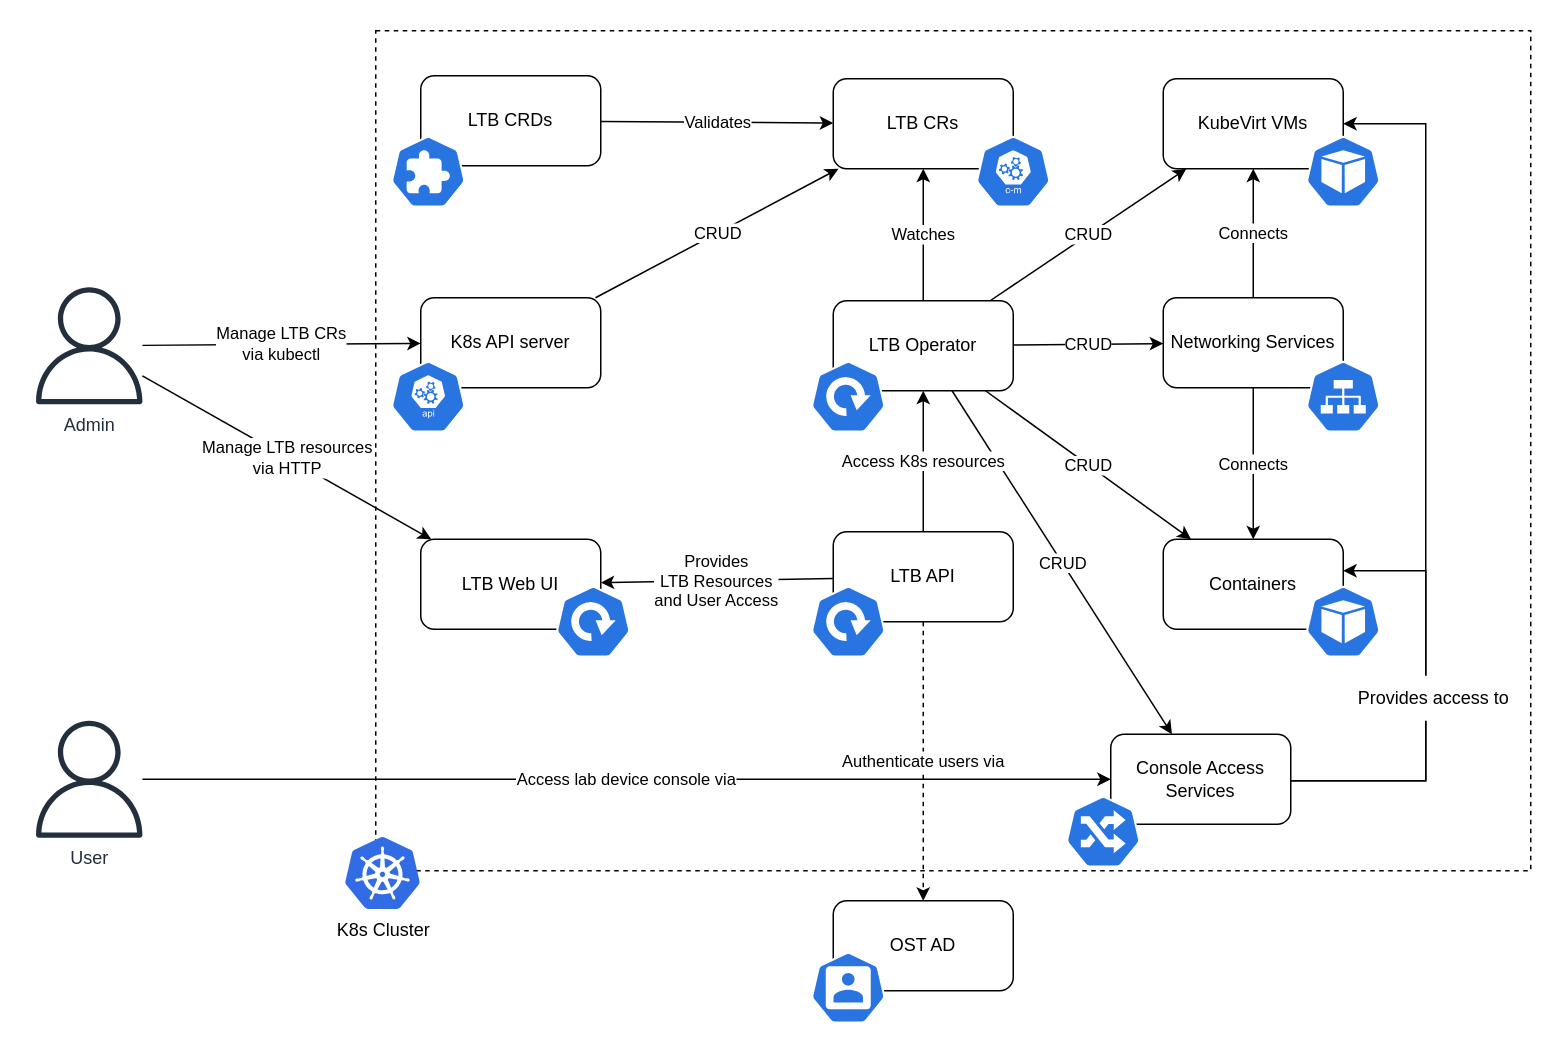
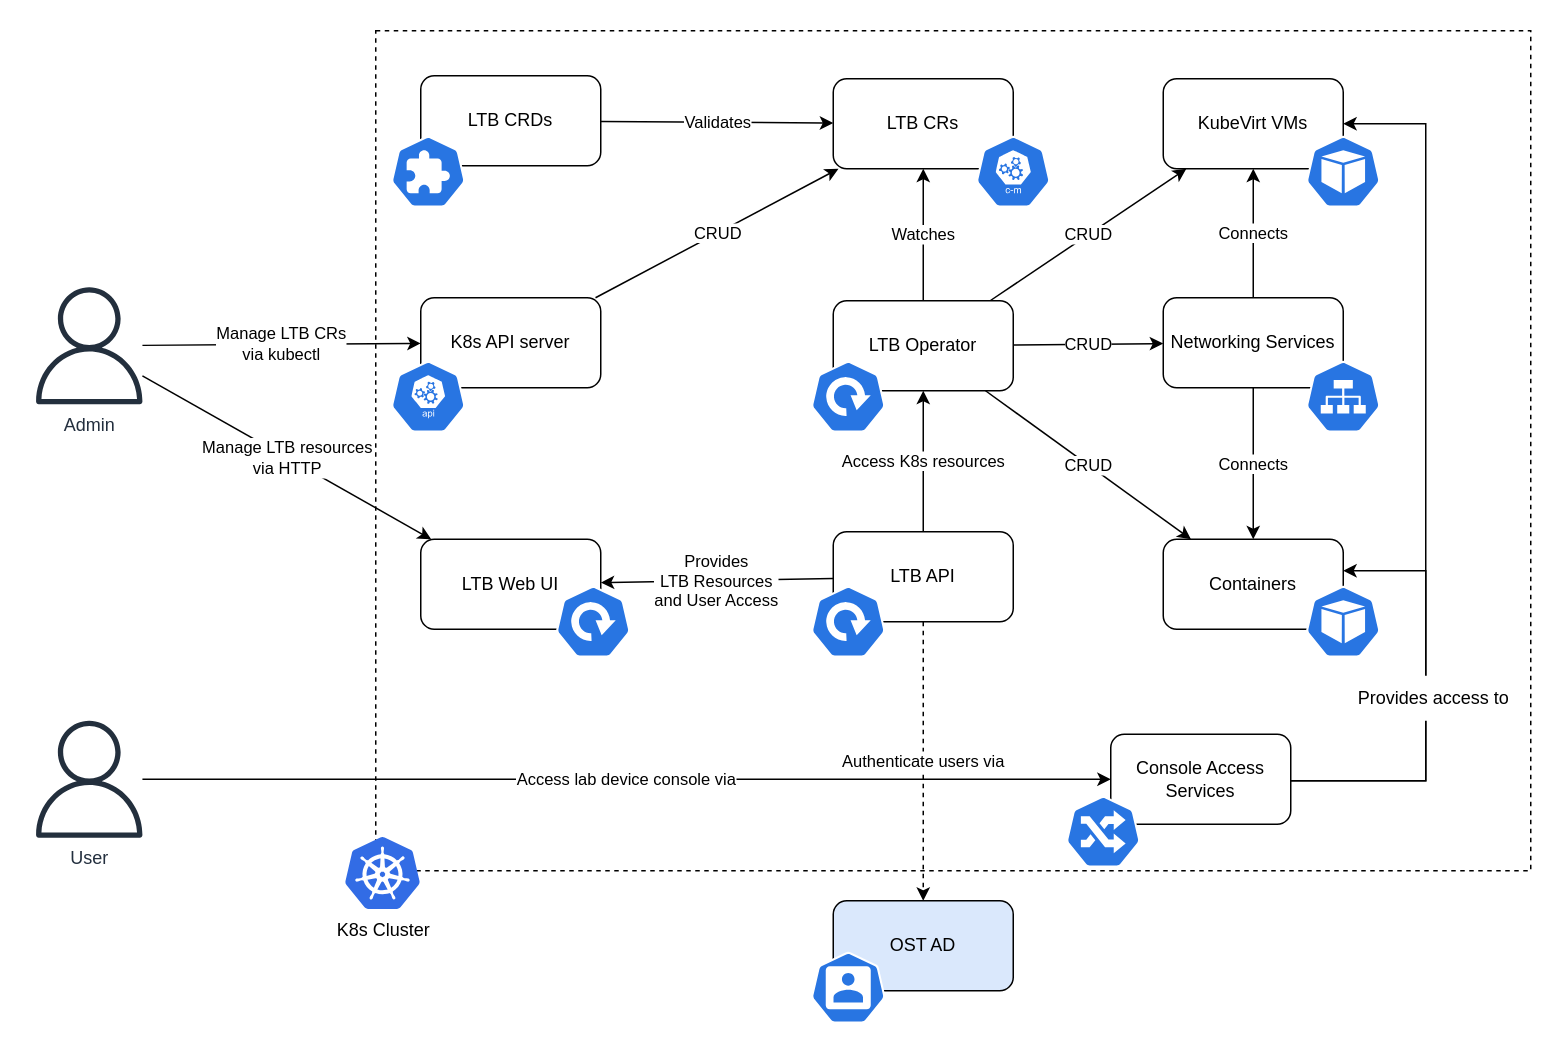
(1084, 597) -> none
(923, 946) -> (923, 946)
